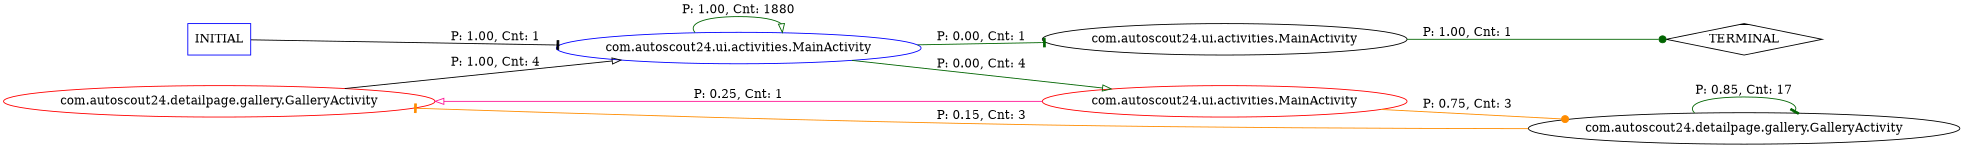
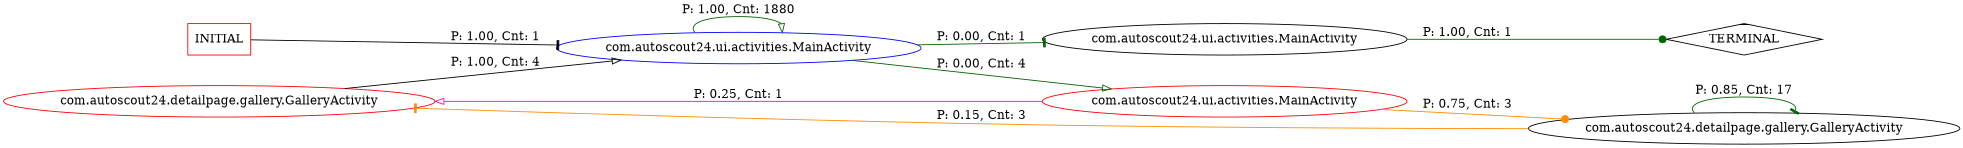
(219, 39) -> (219, 39)
